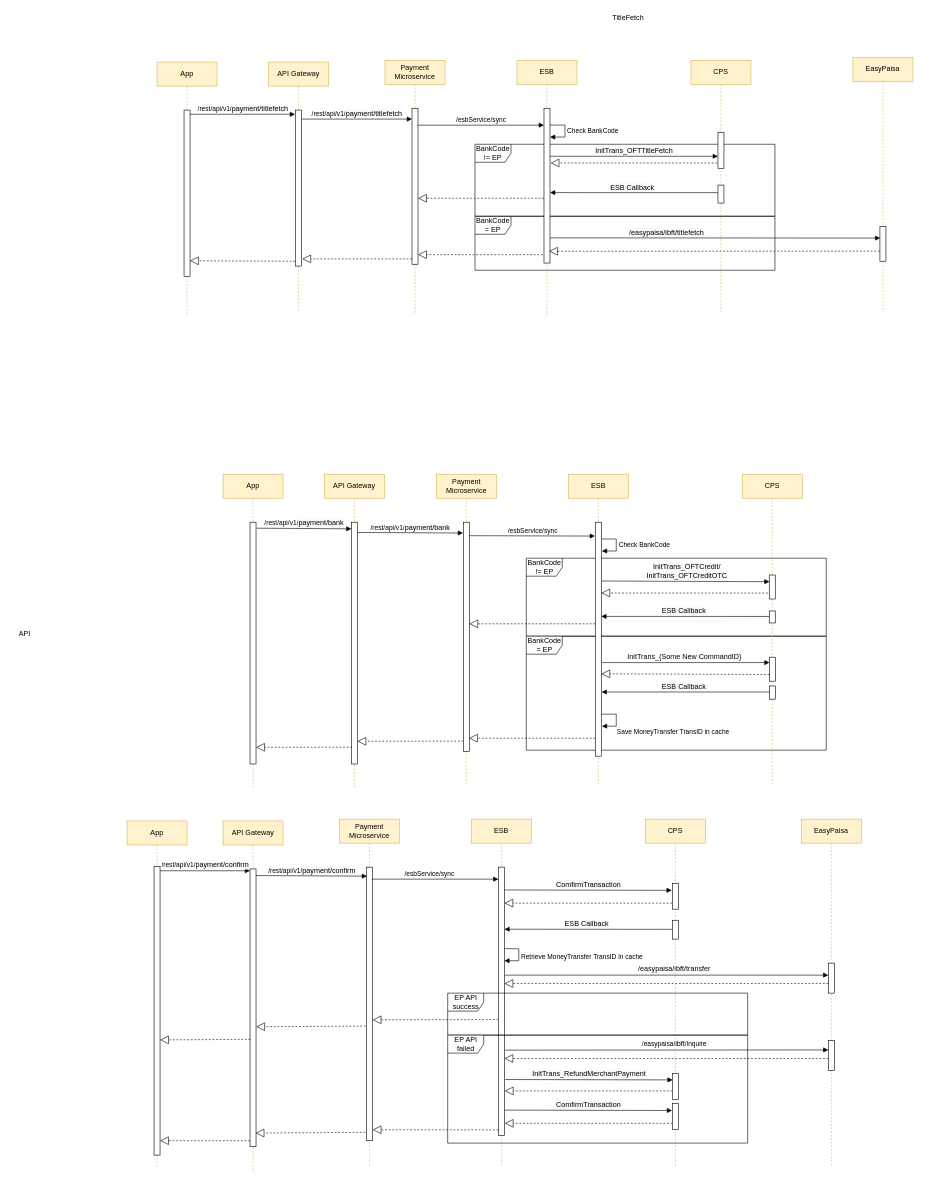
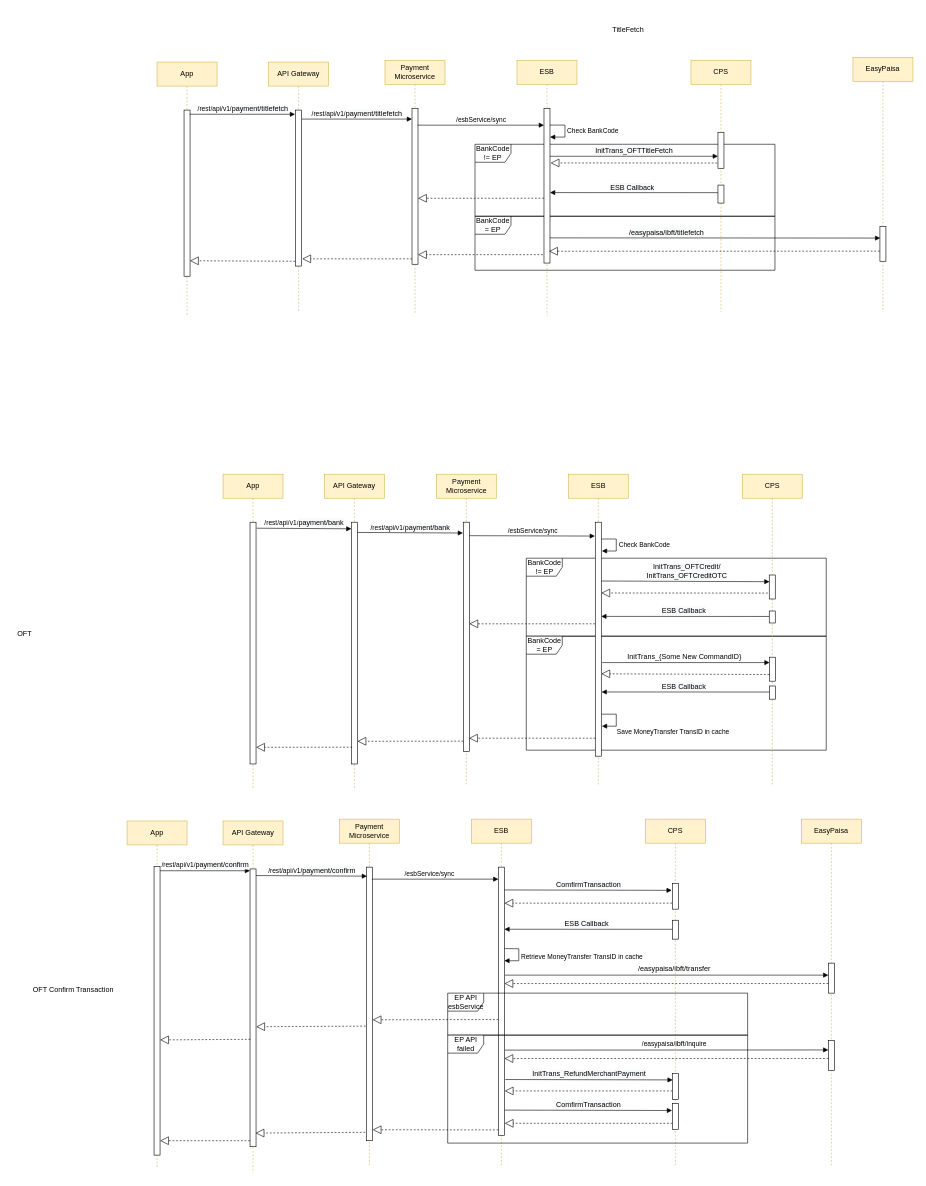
(628, 18) -> (628, 30)
(25, 635) -> (25, 635)
none -> (73, 990)
(466, 1002) -> (466, 1002)
